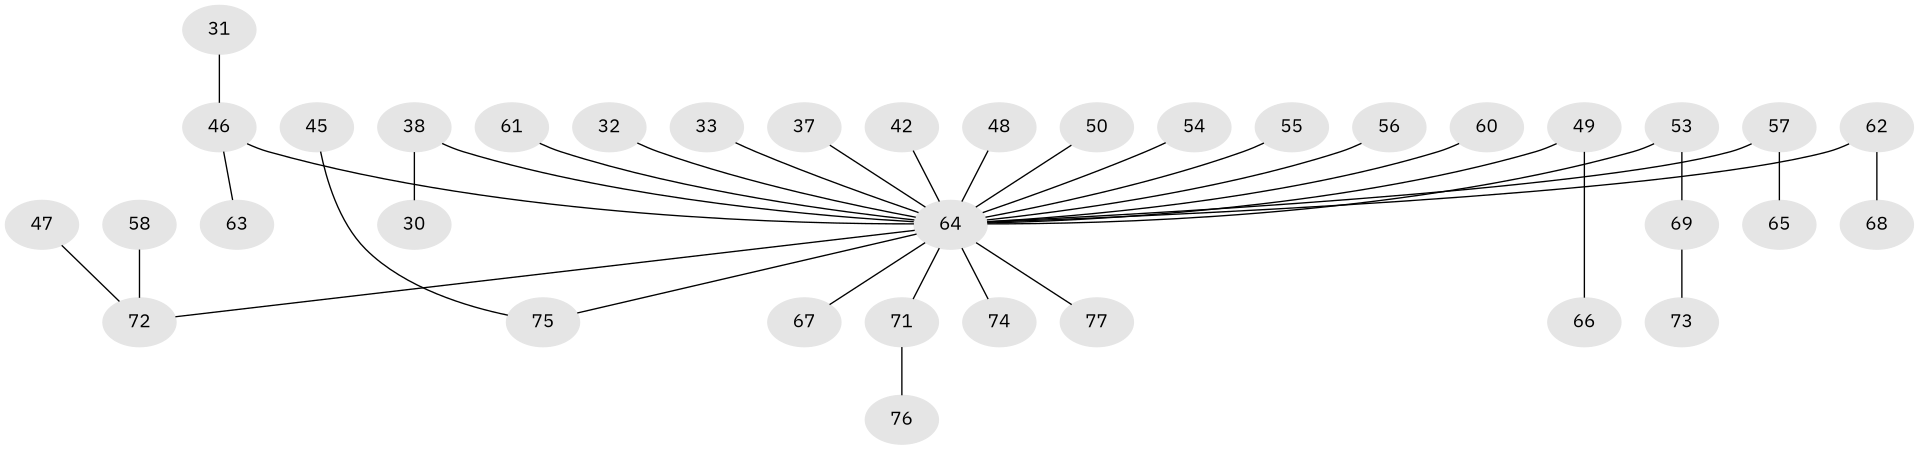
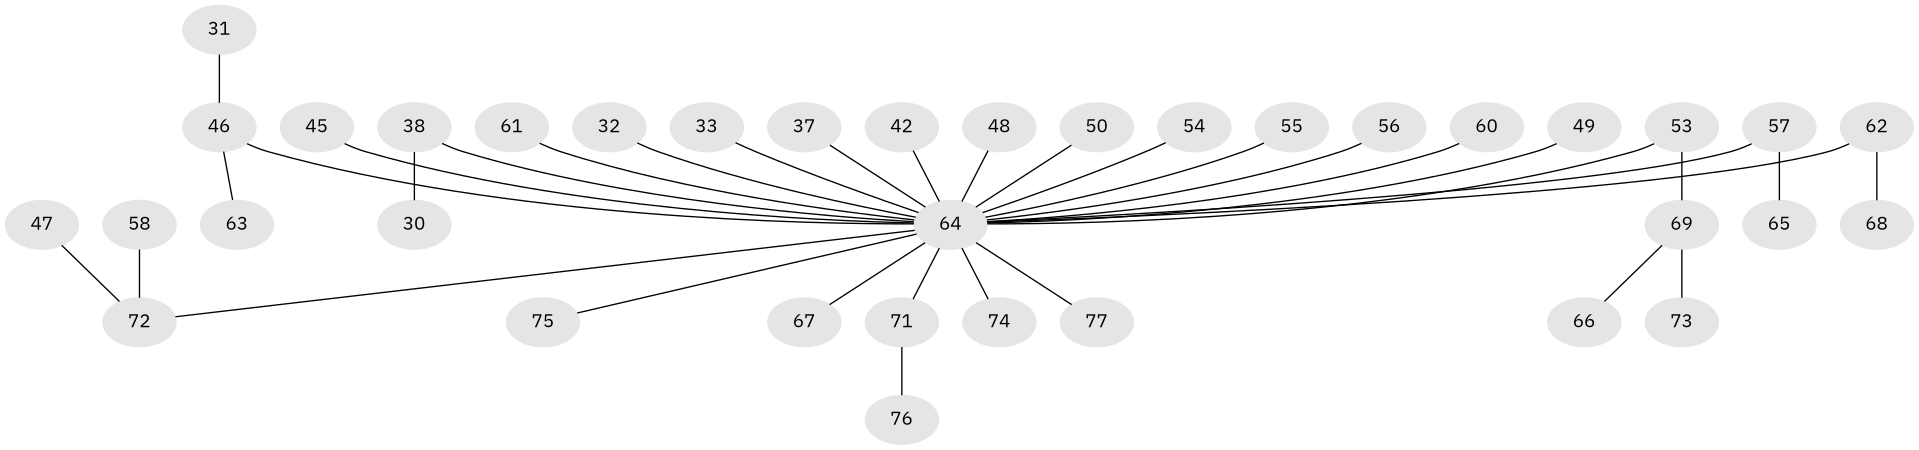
(1584, 225) -> (1633, 273)
(385, 265) -> (626, 202)
